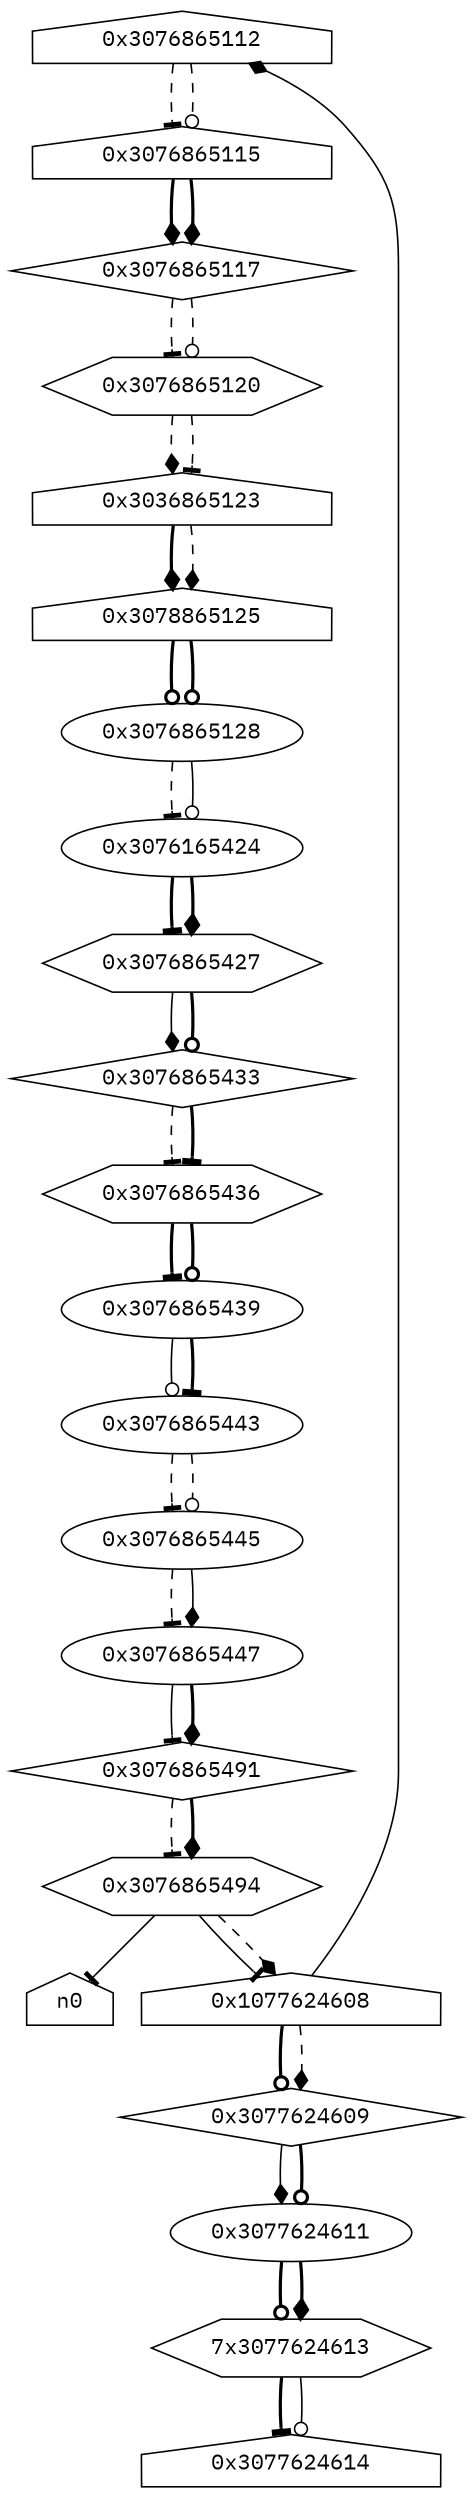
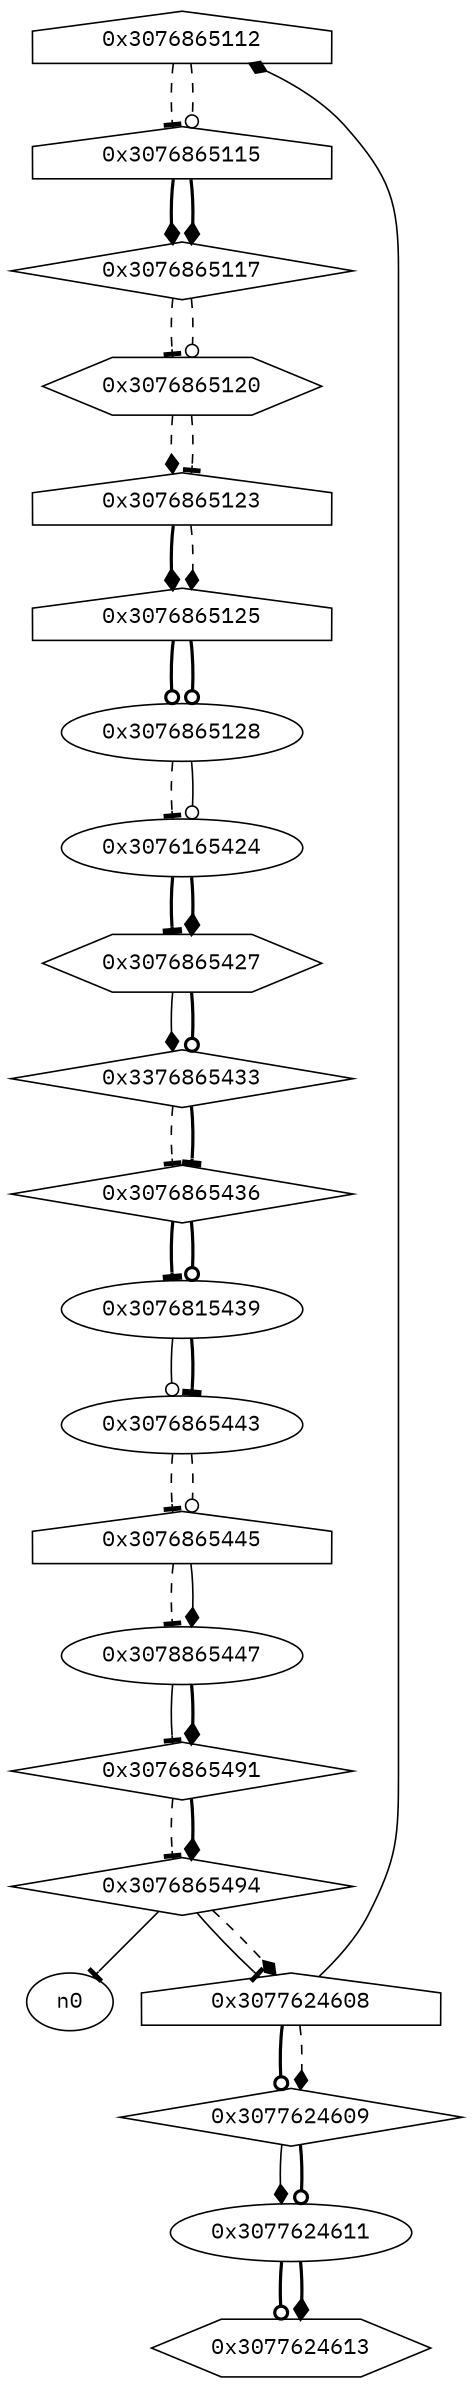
(182, 502) -> (182, 502)
(182, 617) -> (182, 617)
(182, 1079) -> (182, 1079)
(182, 1194) -> (182, 1194)
(182, 1309) -> (182, 1309)
(182, 1540) -> (182, 1540)
(182, 1656) -> (182, 1656)
(182, 1886) -> (182, 1886)
(70, 2002) -> (70, 2002)
(291, 2002) -> (291, 2002)
(291, 2348) -> (291, 2348)
(291, 2463) -> none
